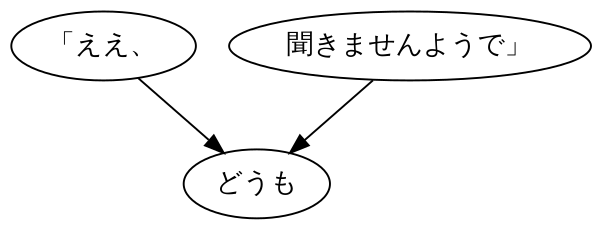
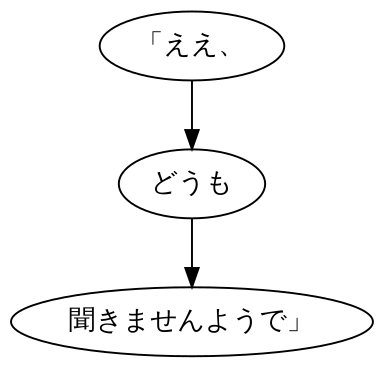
(339, 110) -> (192, 243)
